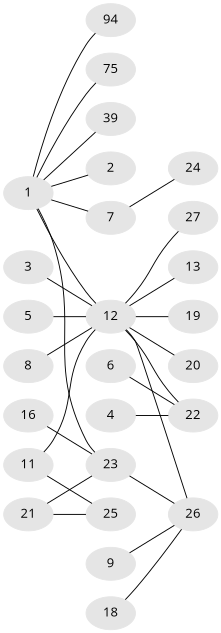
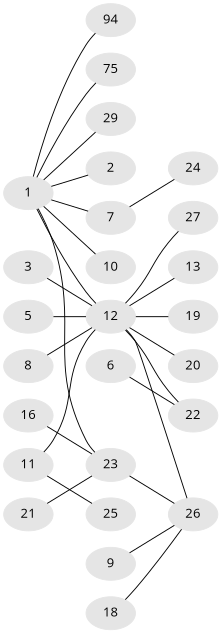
(111, 119) -> (111, 119)
none -> (111, 267)
(111, 416) -> none
(70, 514) -> none
